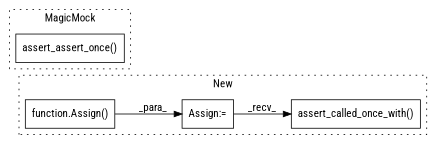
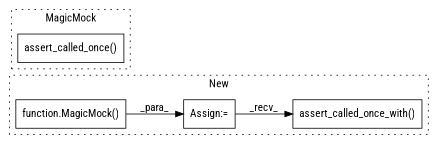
(70, 48) -> (71, 48)
(70, 114) -> (71, 114)
